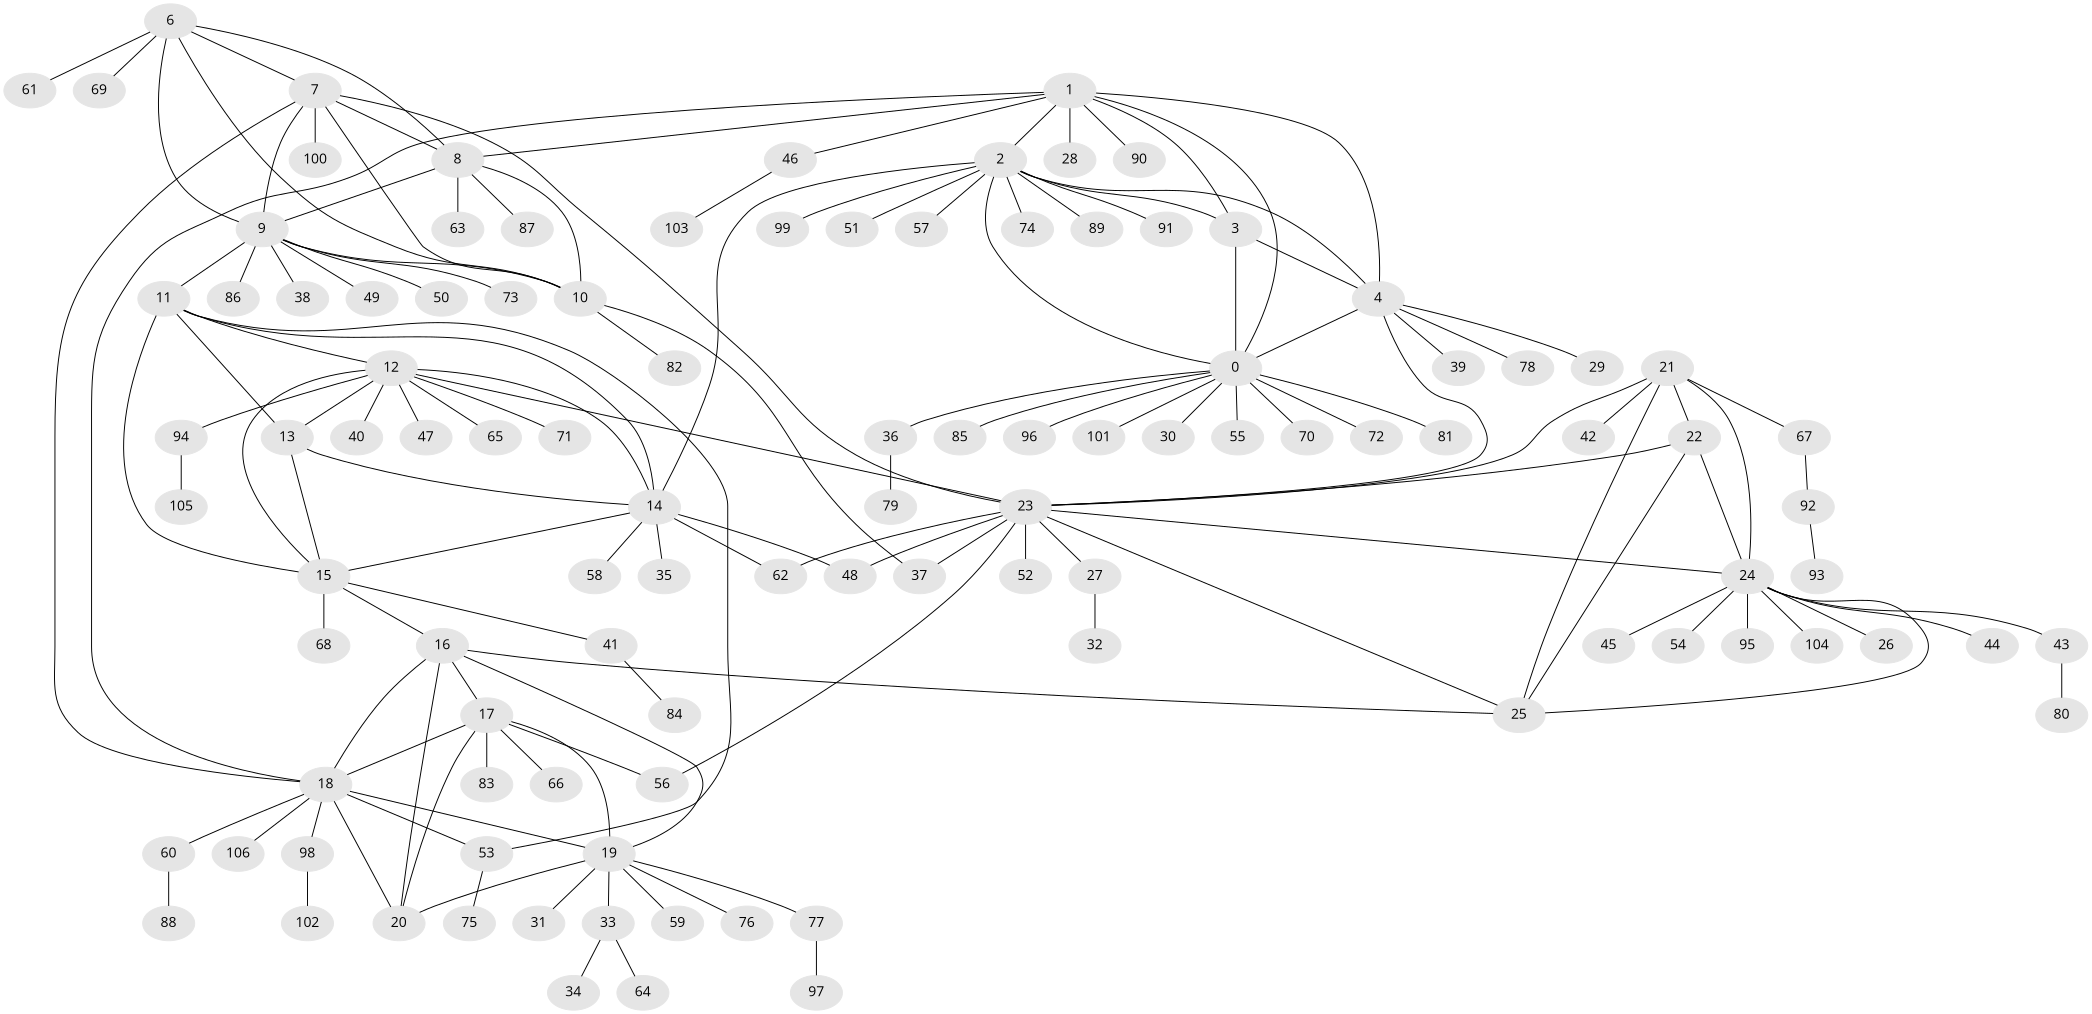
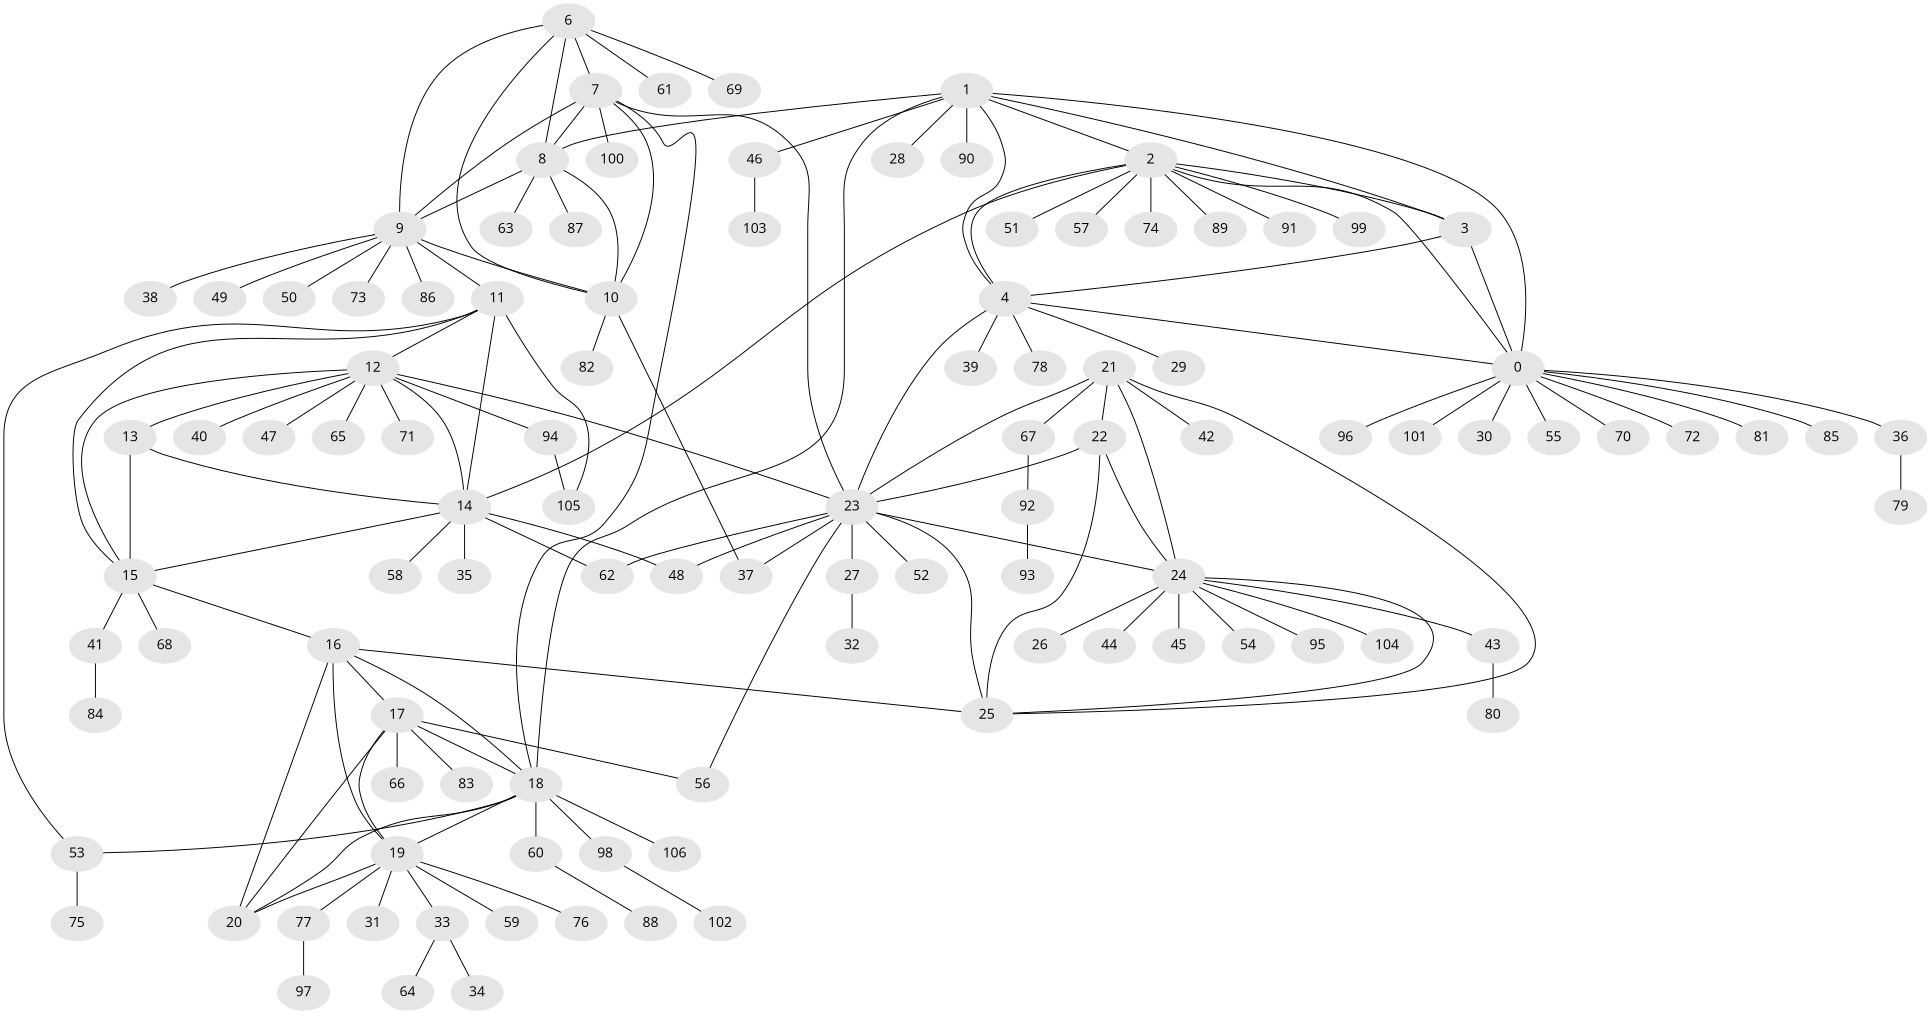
(226, 368) -> (566, 398)
